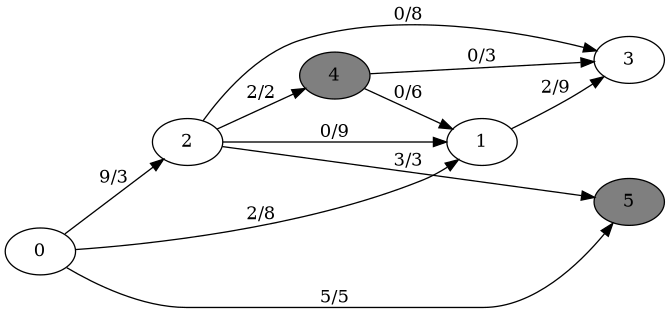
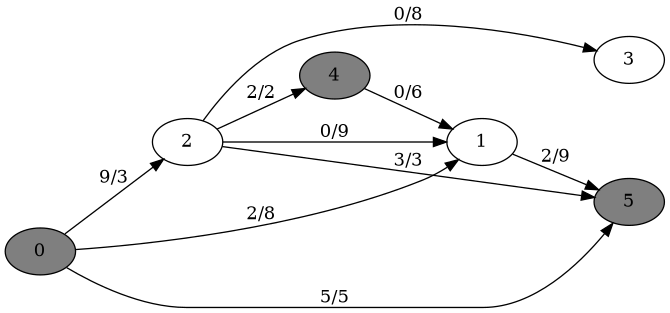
(475, 68) -> none
(553, 108) -> (549, 169)
(40, 251) -> (40, 251)
